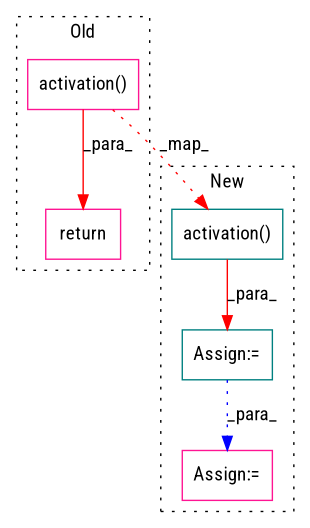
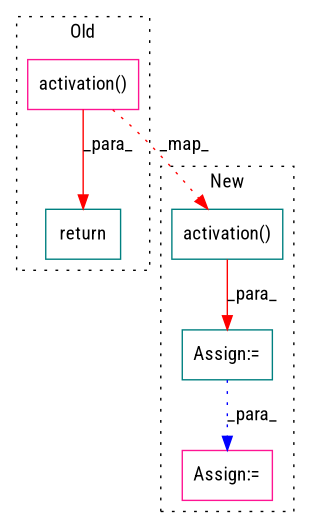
(83, 234) -> (83, 234)
